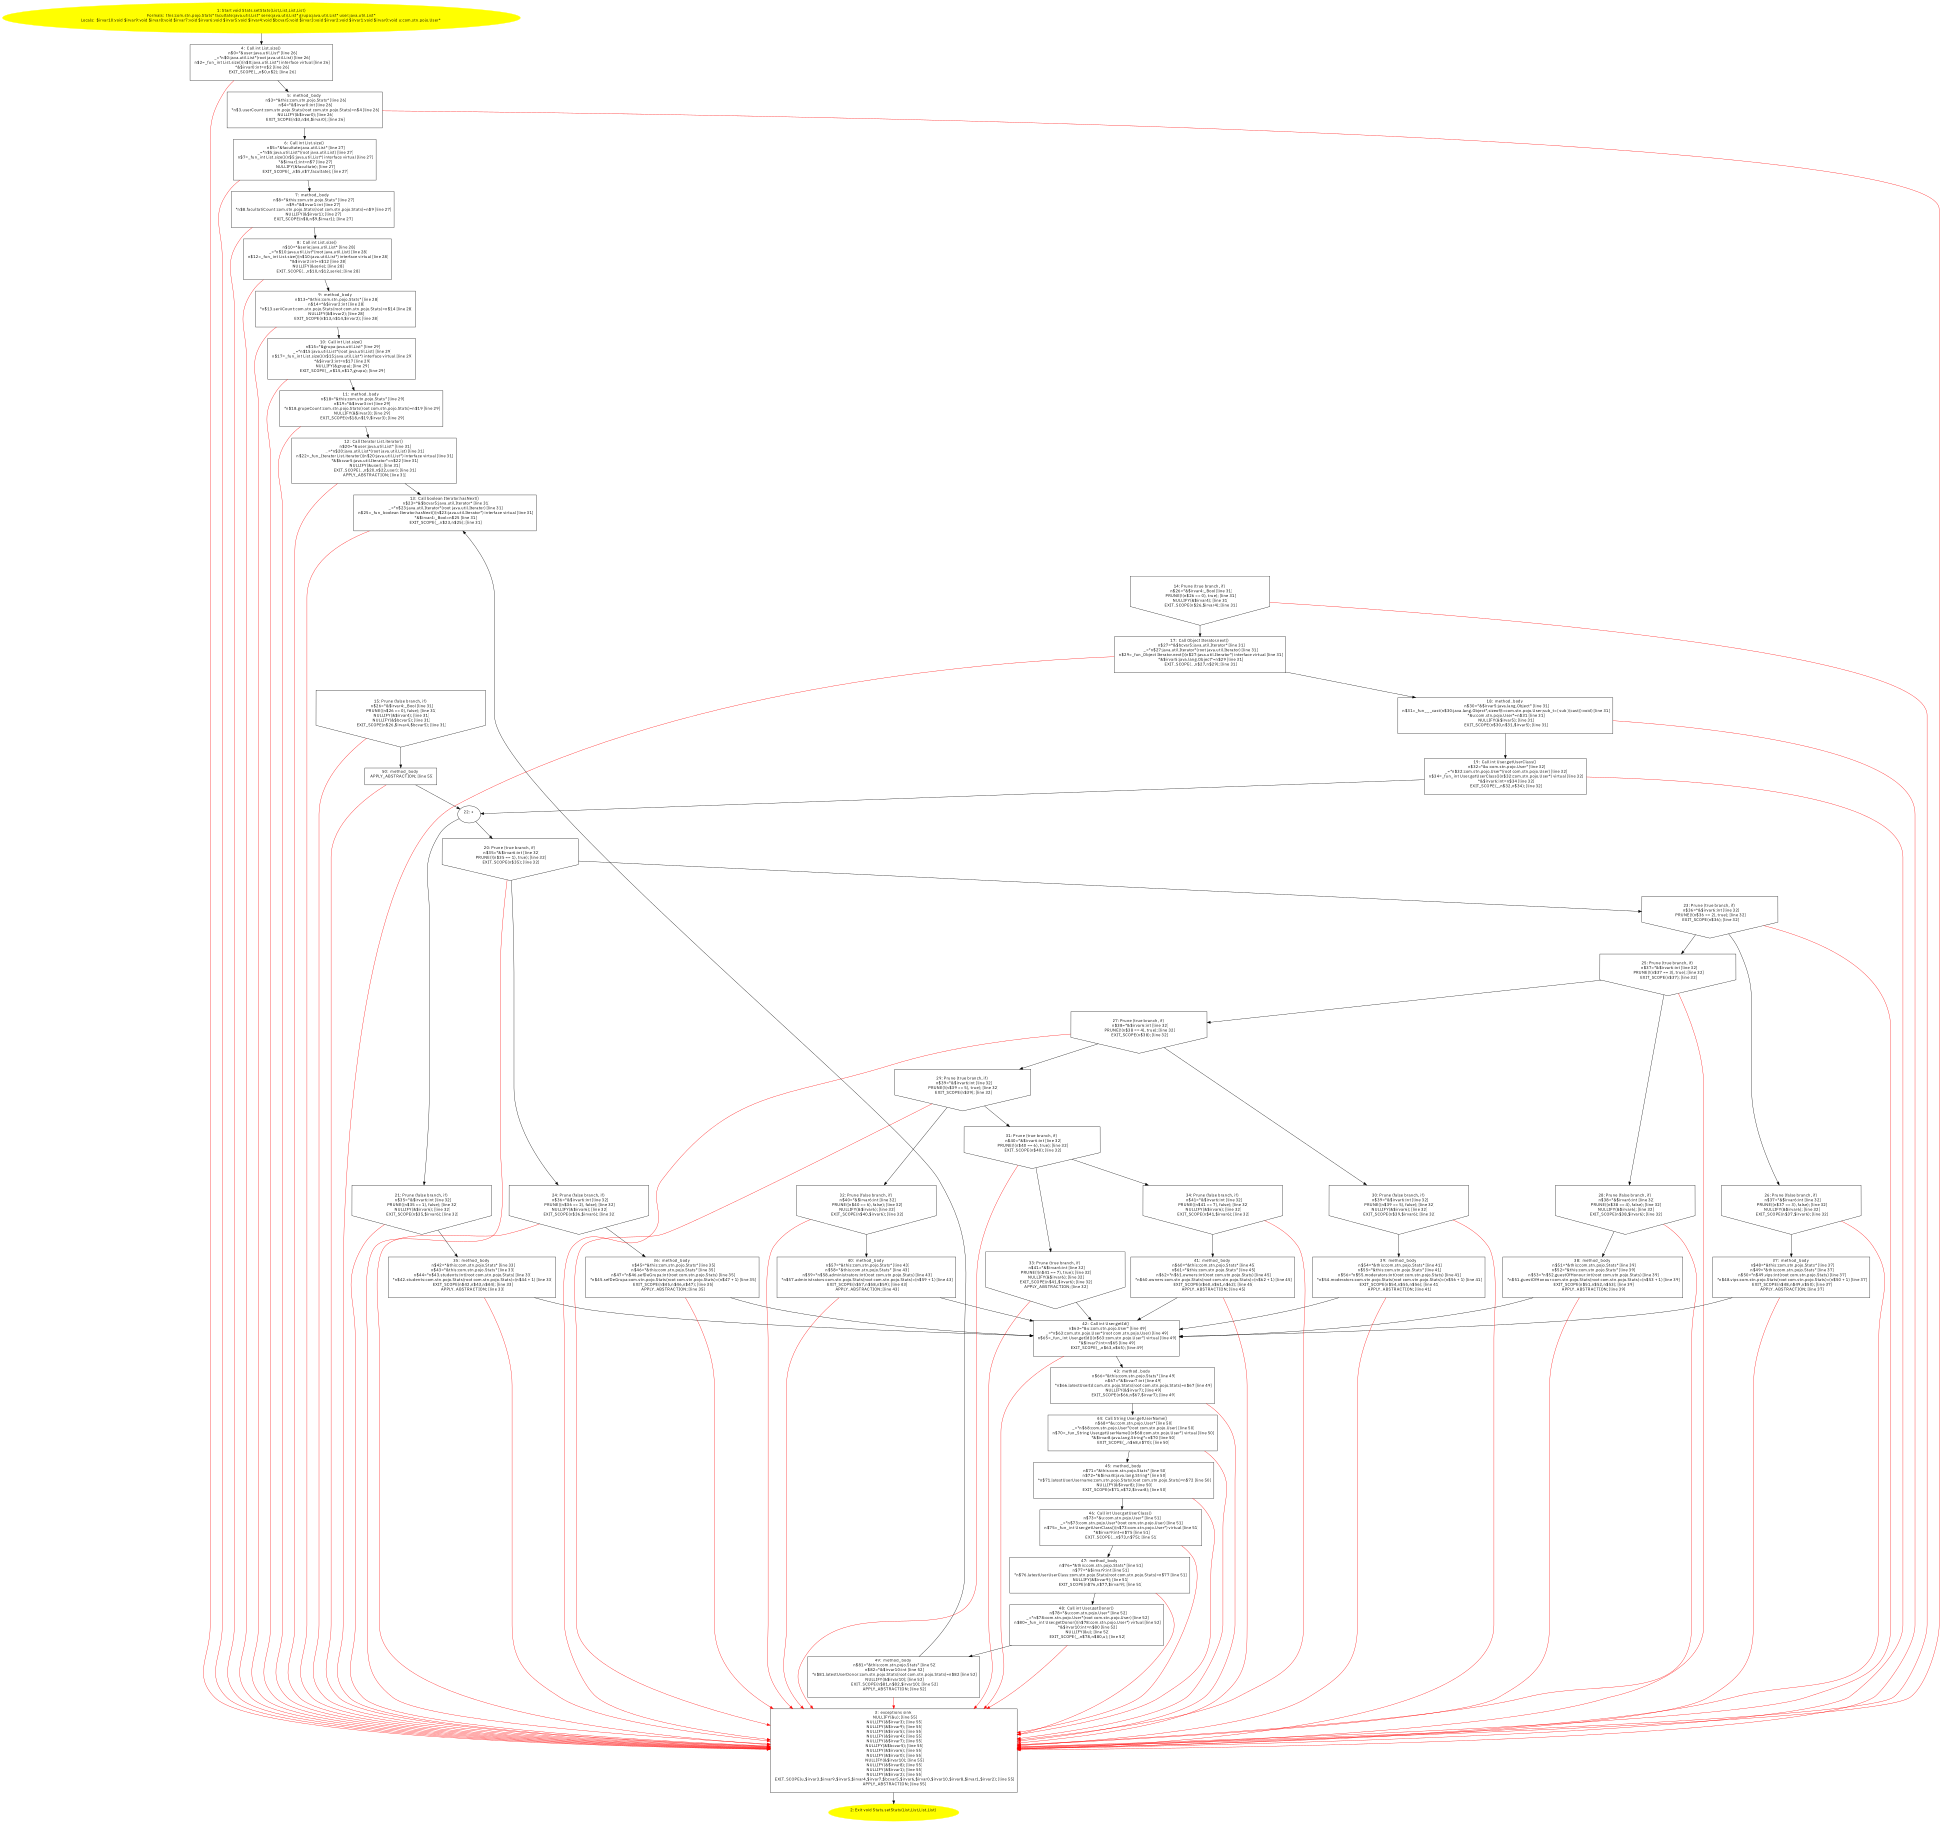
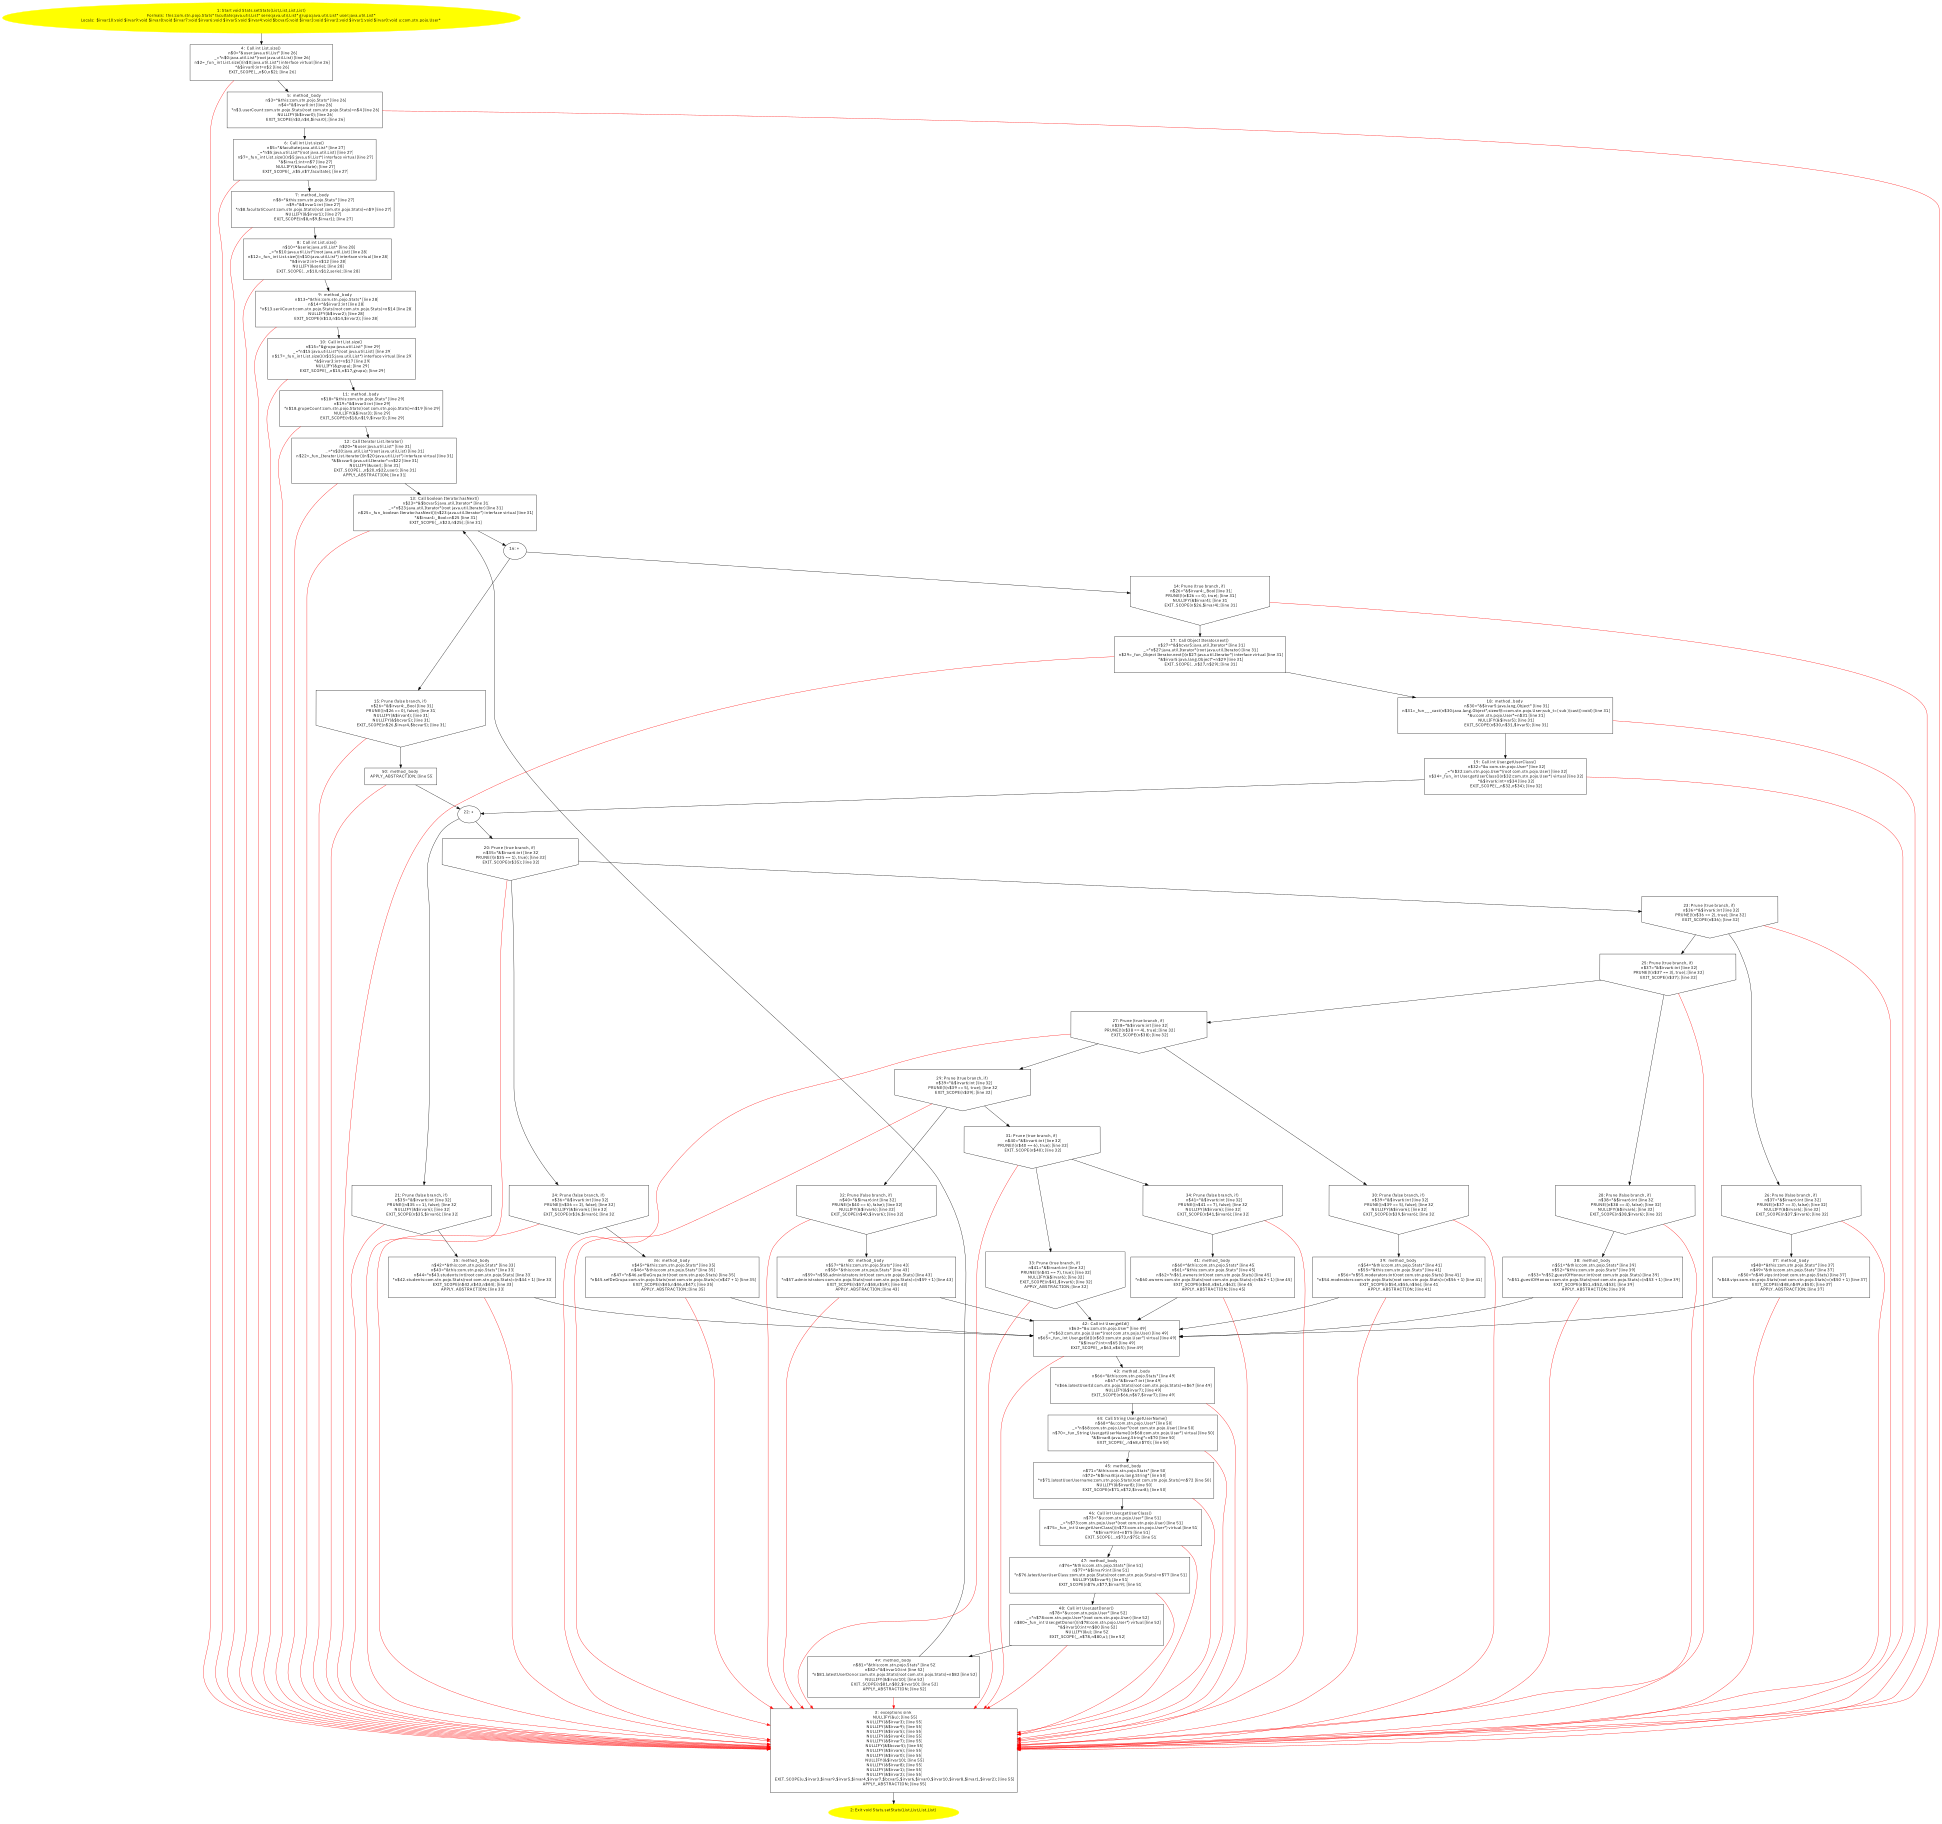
none -> (515, 551)
